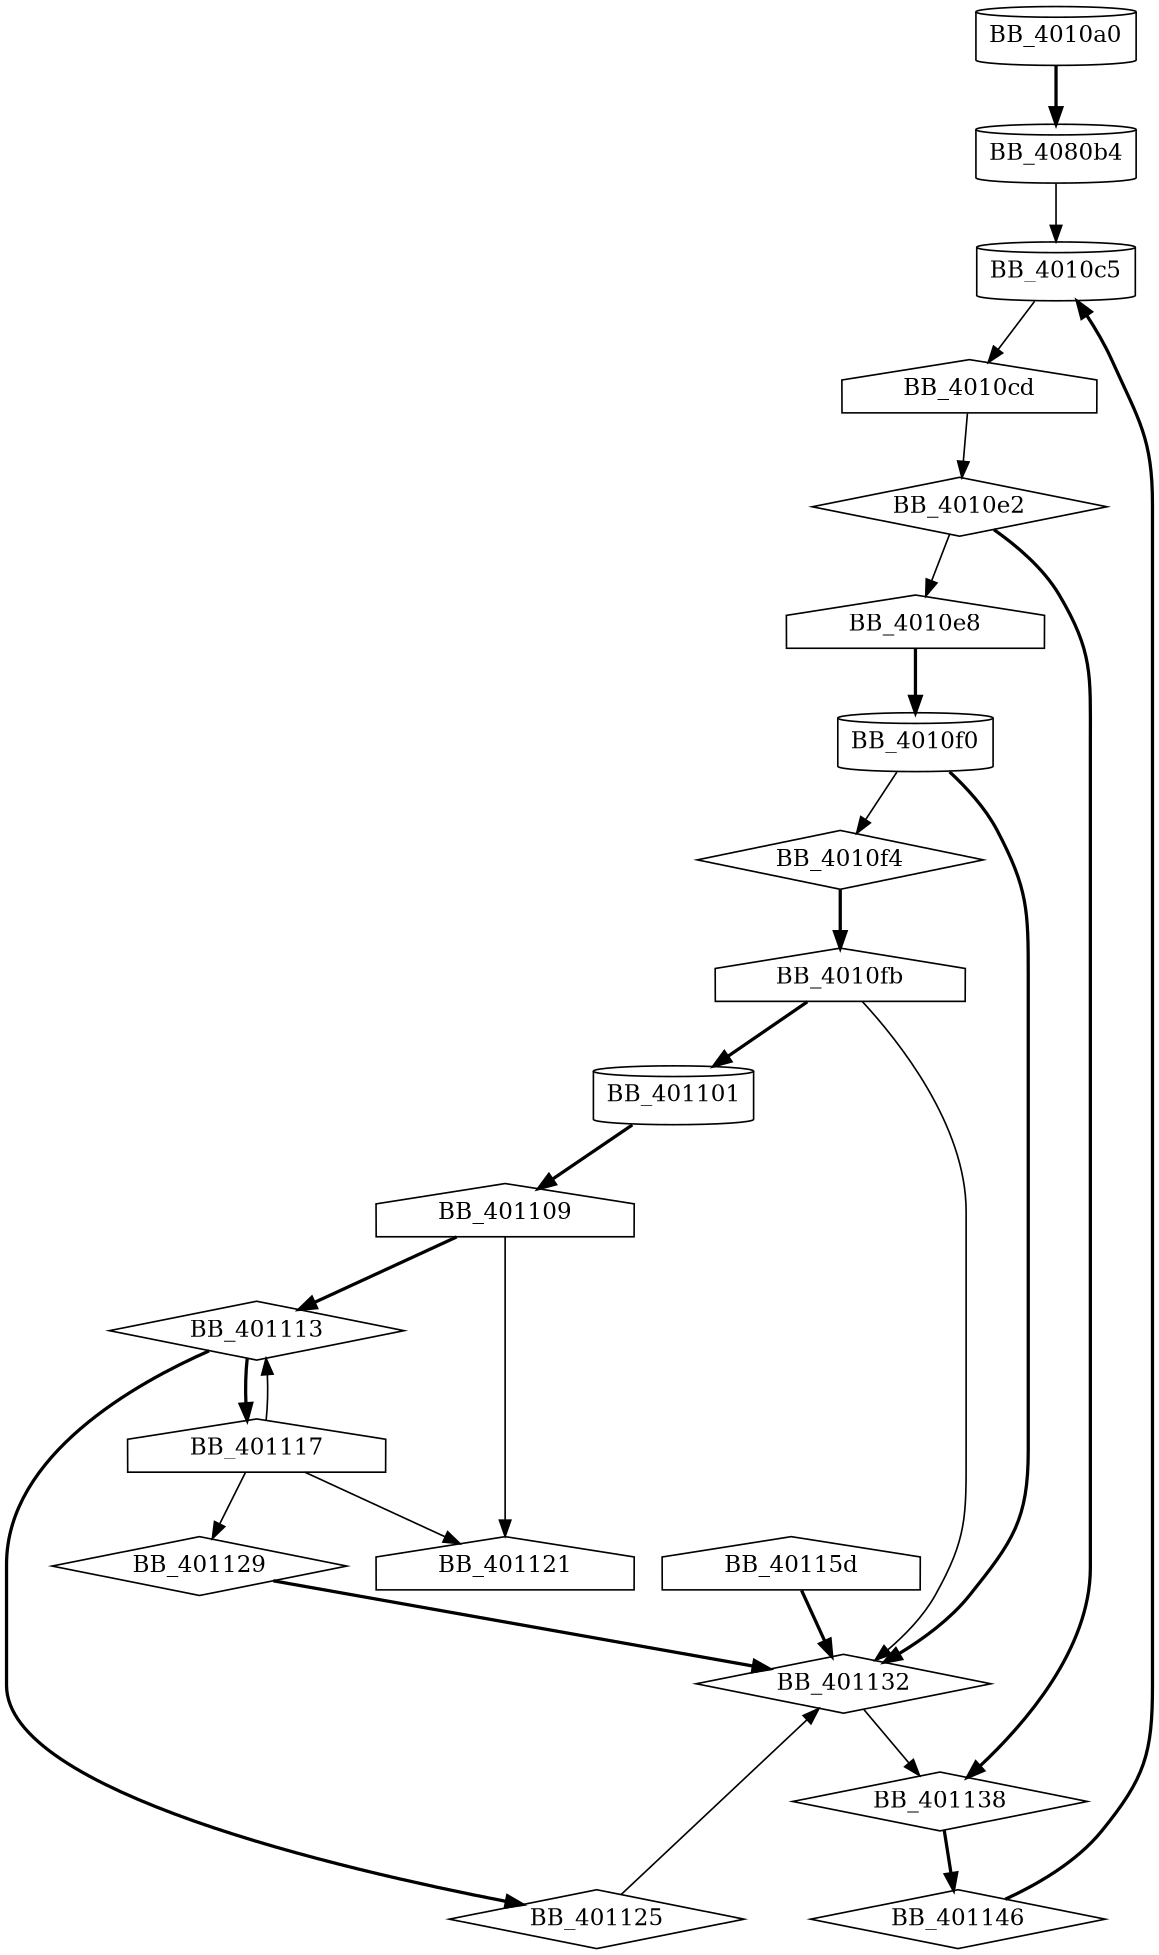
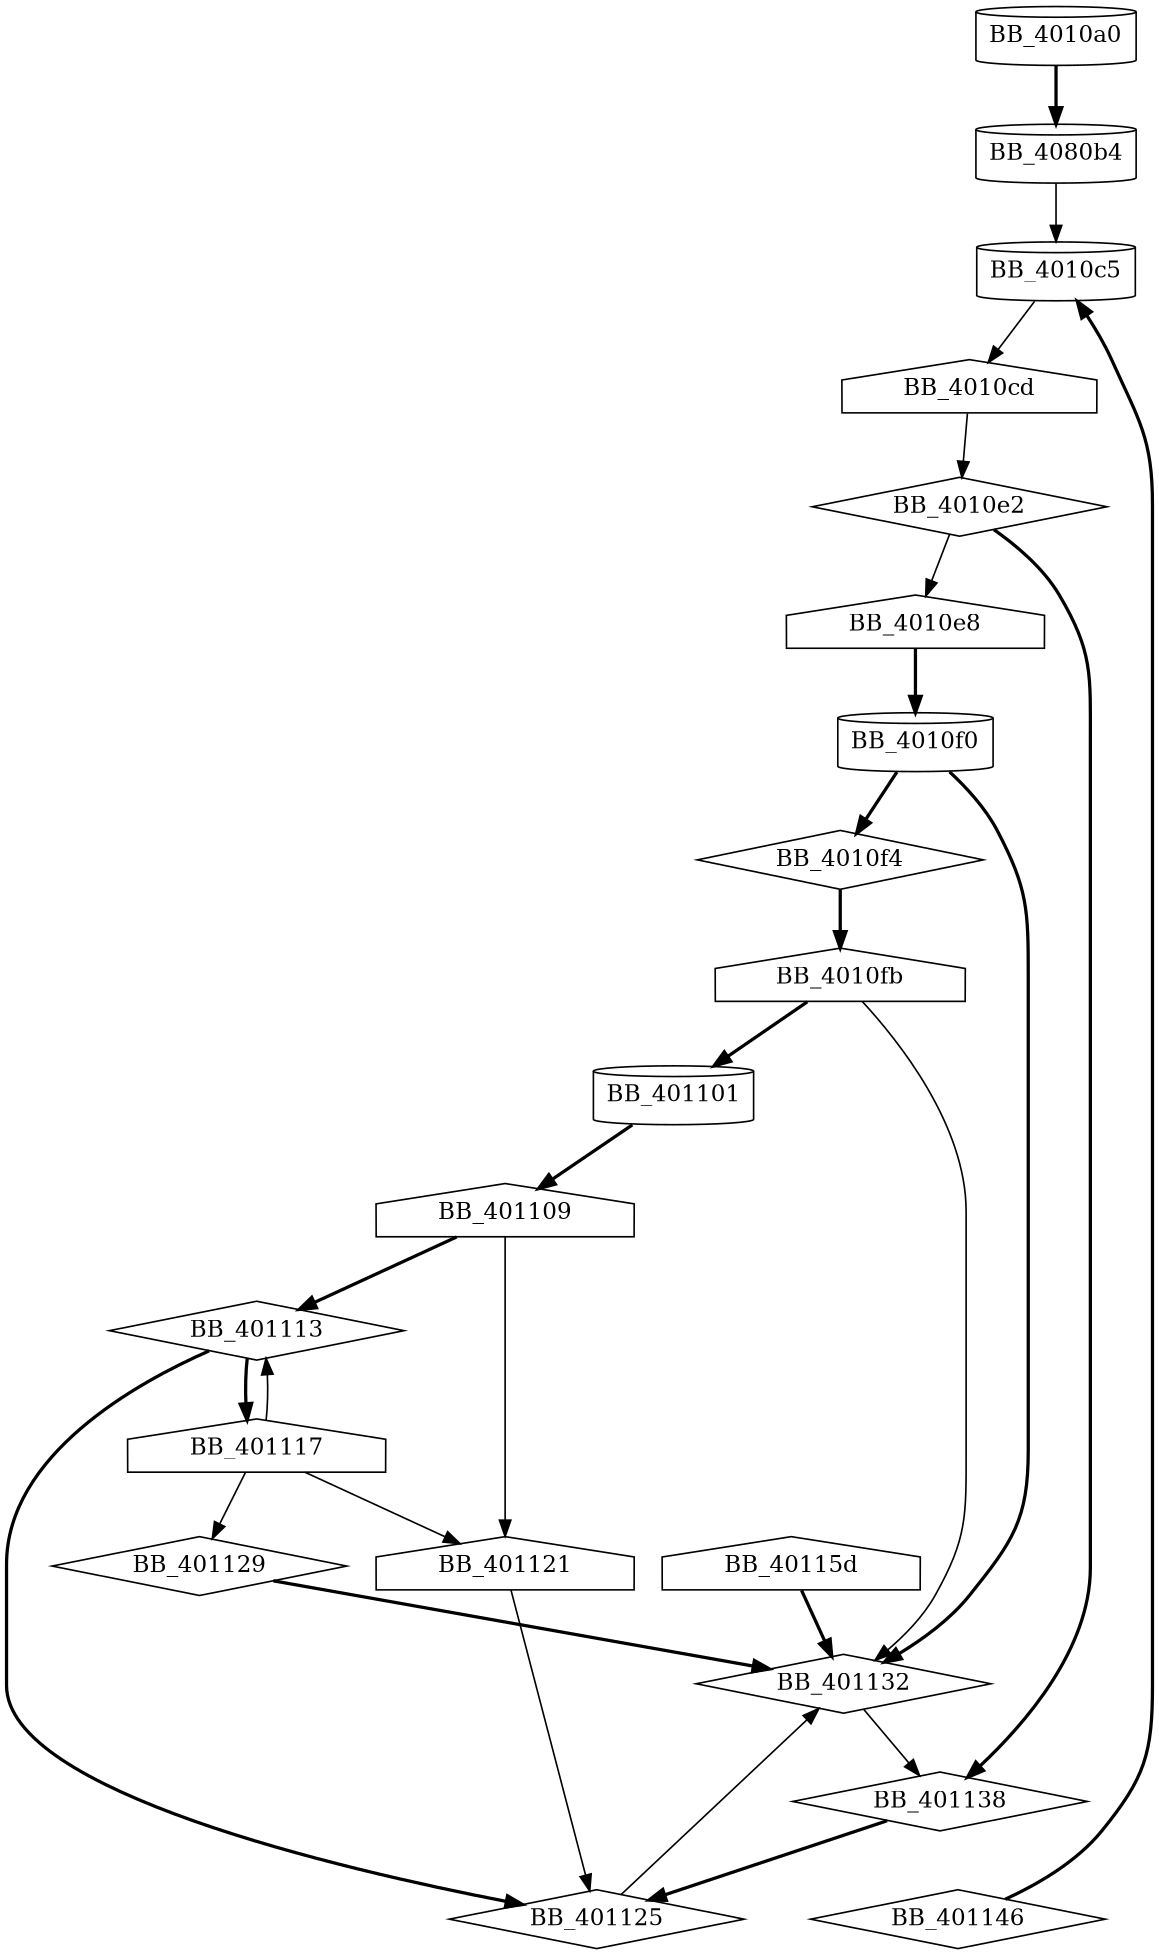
(881, 796) -> (881, 796)
none -> (548, 1733)
(948, 1852) -> (776, 1858)
